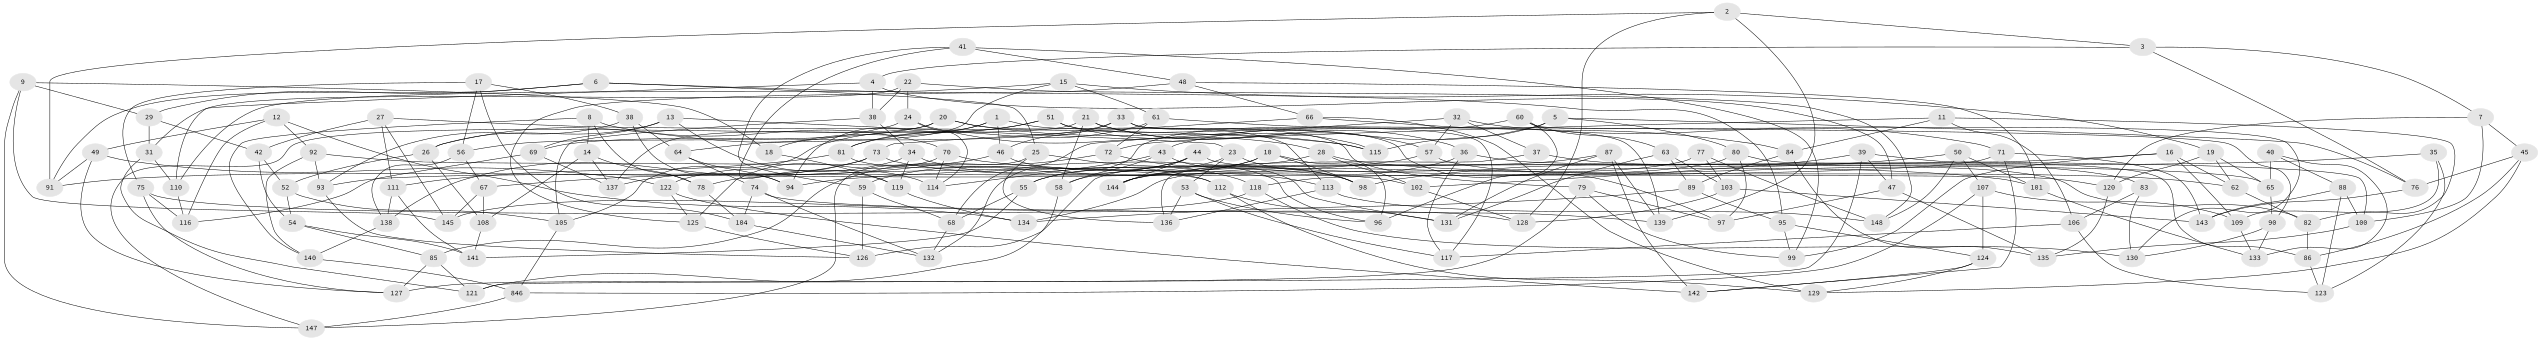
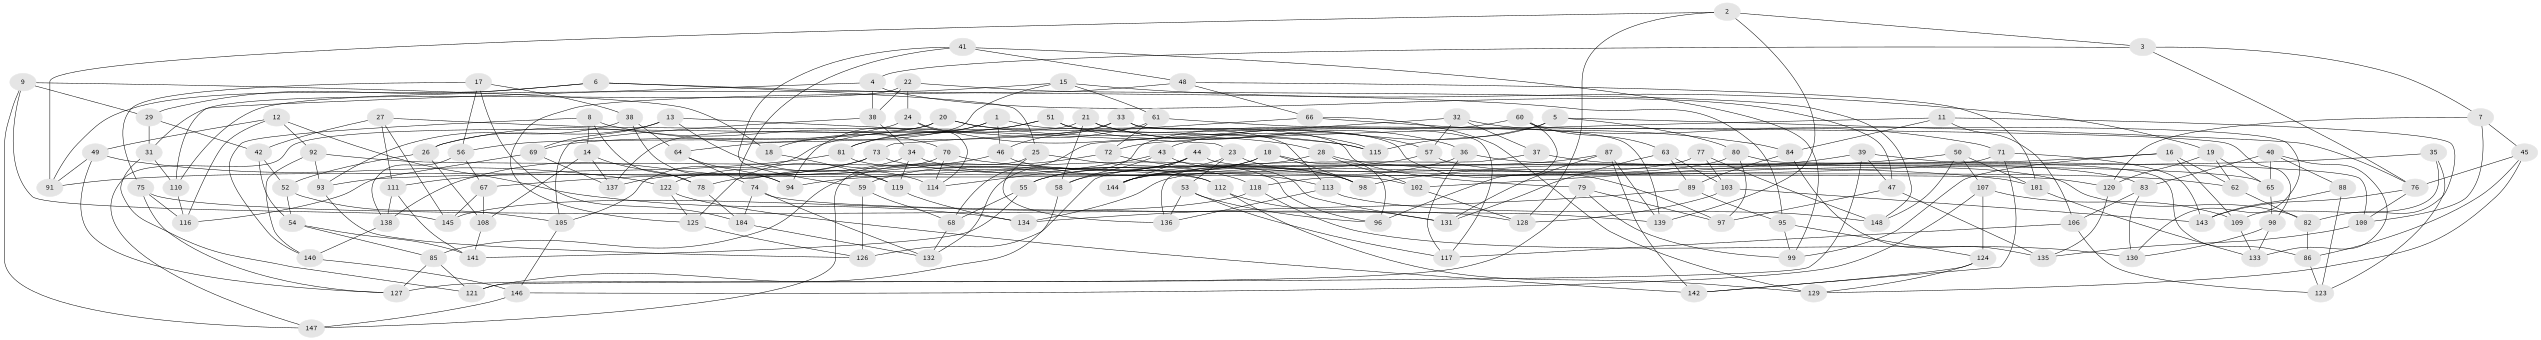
none -> (2210, 169)
(2352, 205) -> (2390, 204)
(517, 293) -> (517, 293)
